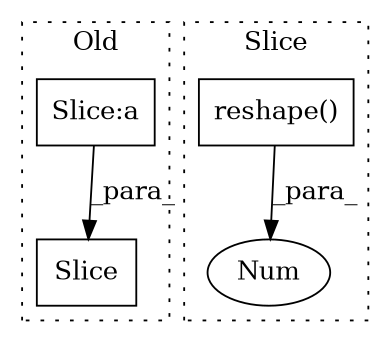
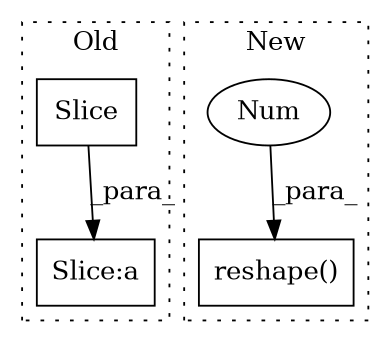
(276, 43) -> (276, 43)
(92, 183) -> (91, 183)
(273, 183) -> (272, 183)
